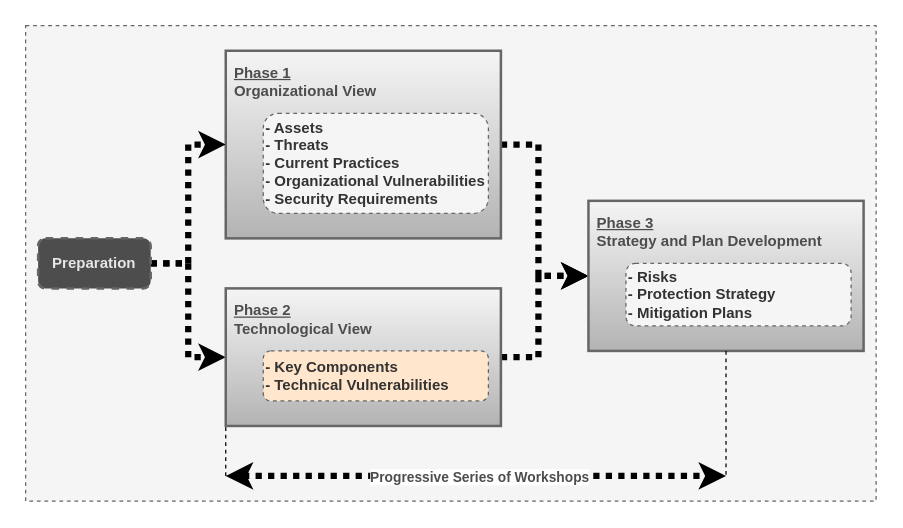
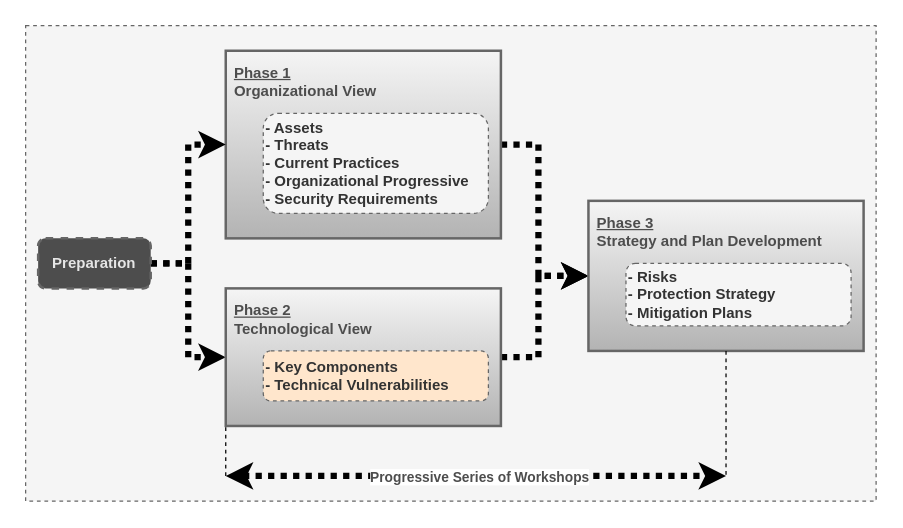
(377, 163) -> (372, 163)
